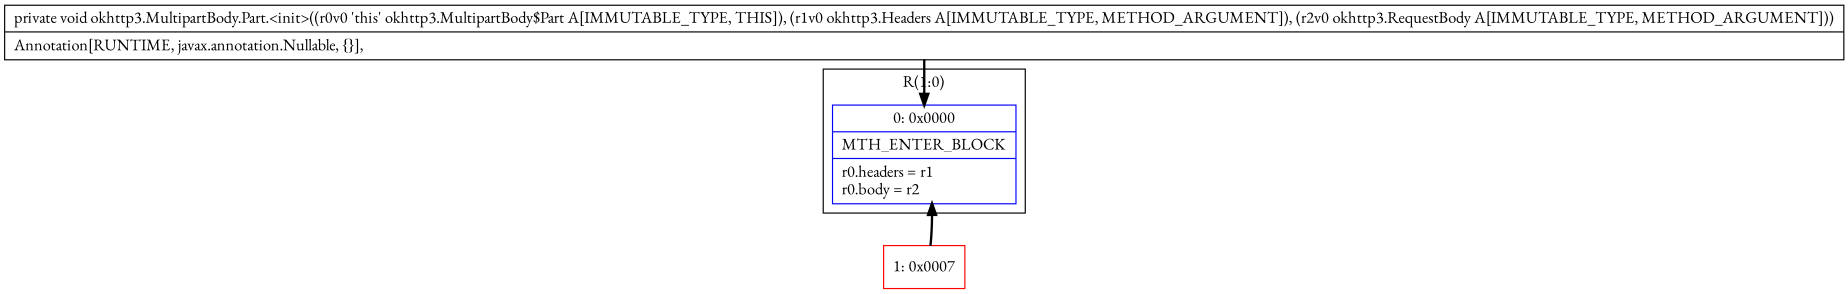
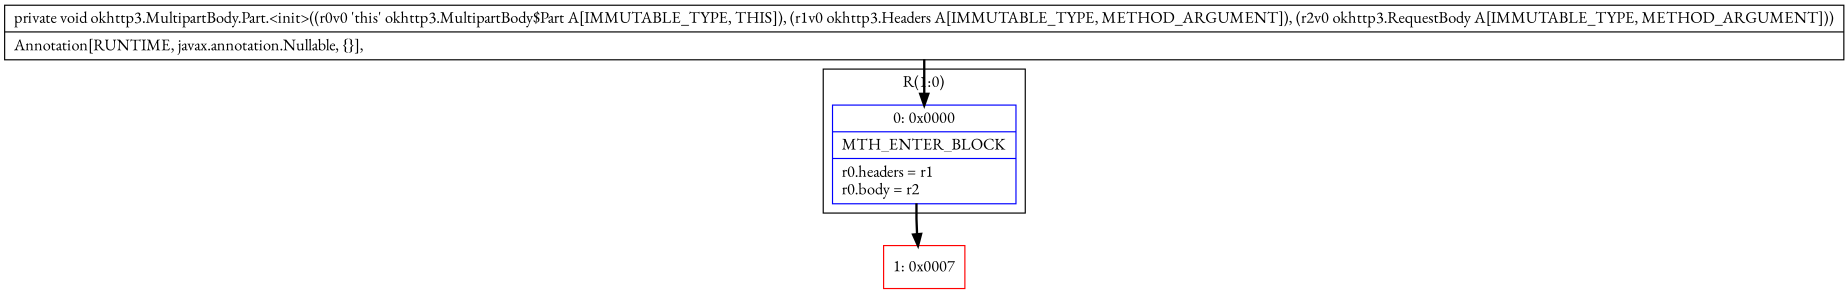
(932, 231) -> (917, 220)
